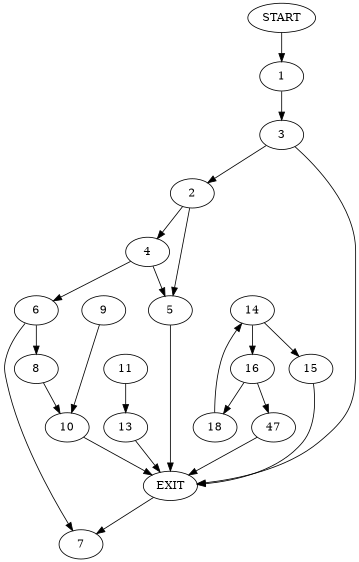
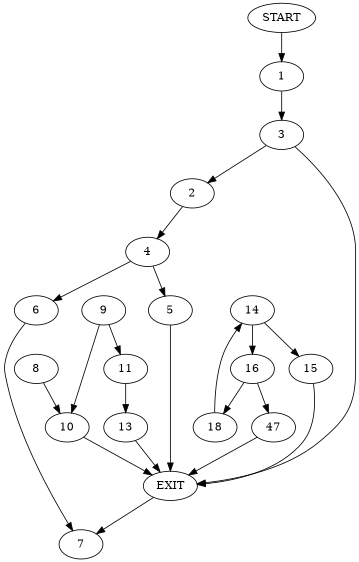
(182, 248) -> none
(36, 336) -> none
none -> (113, 336)
